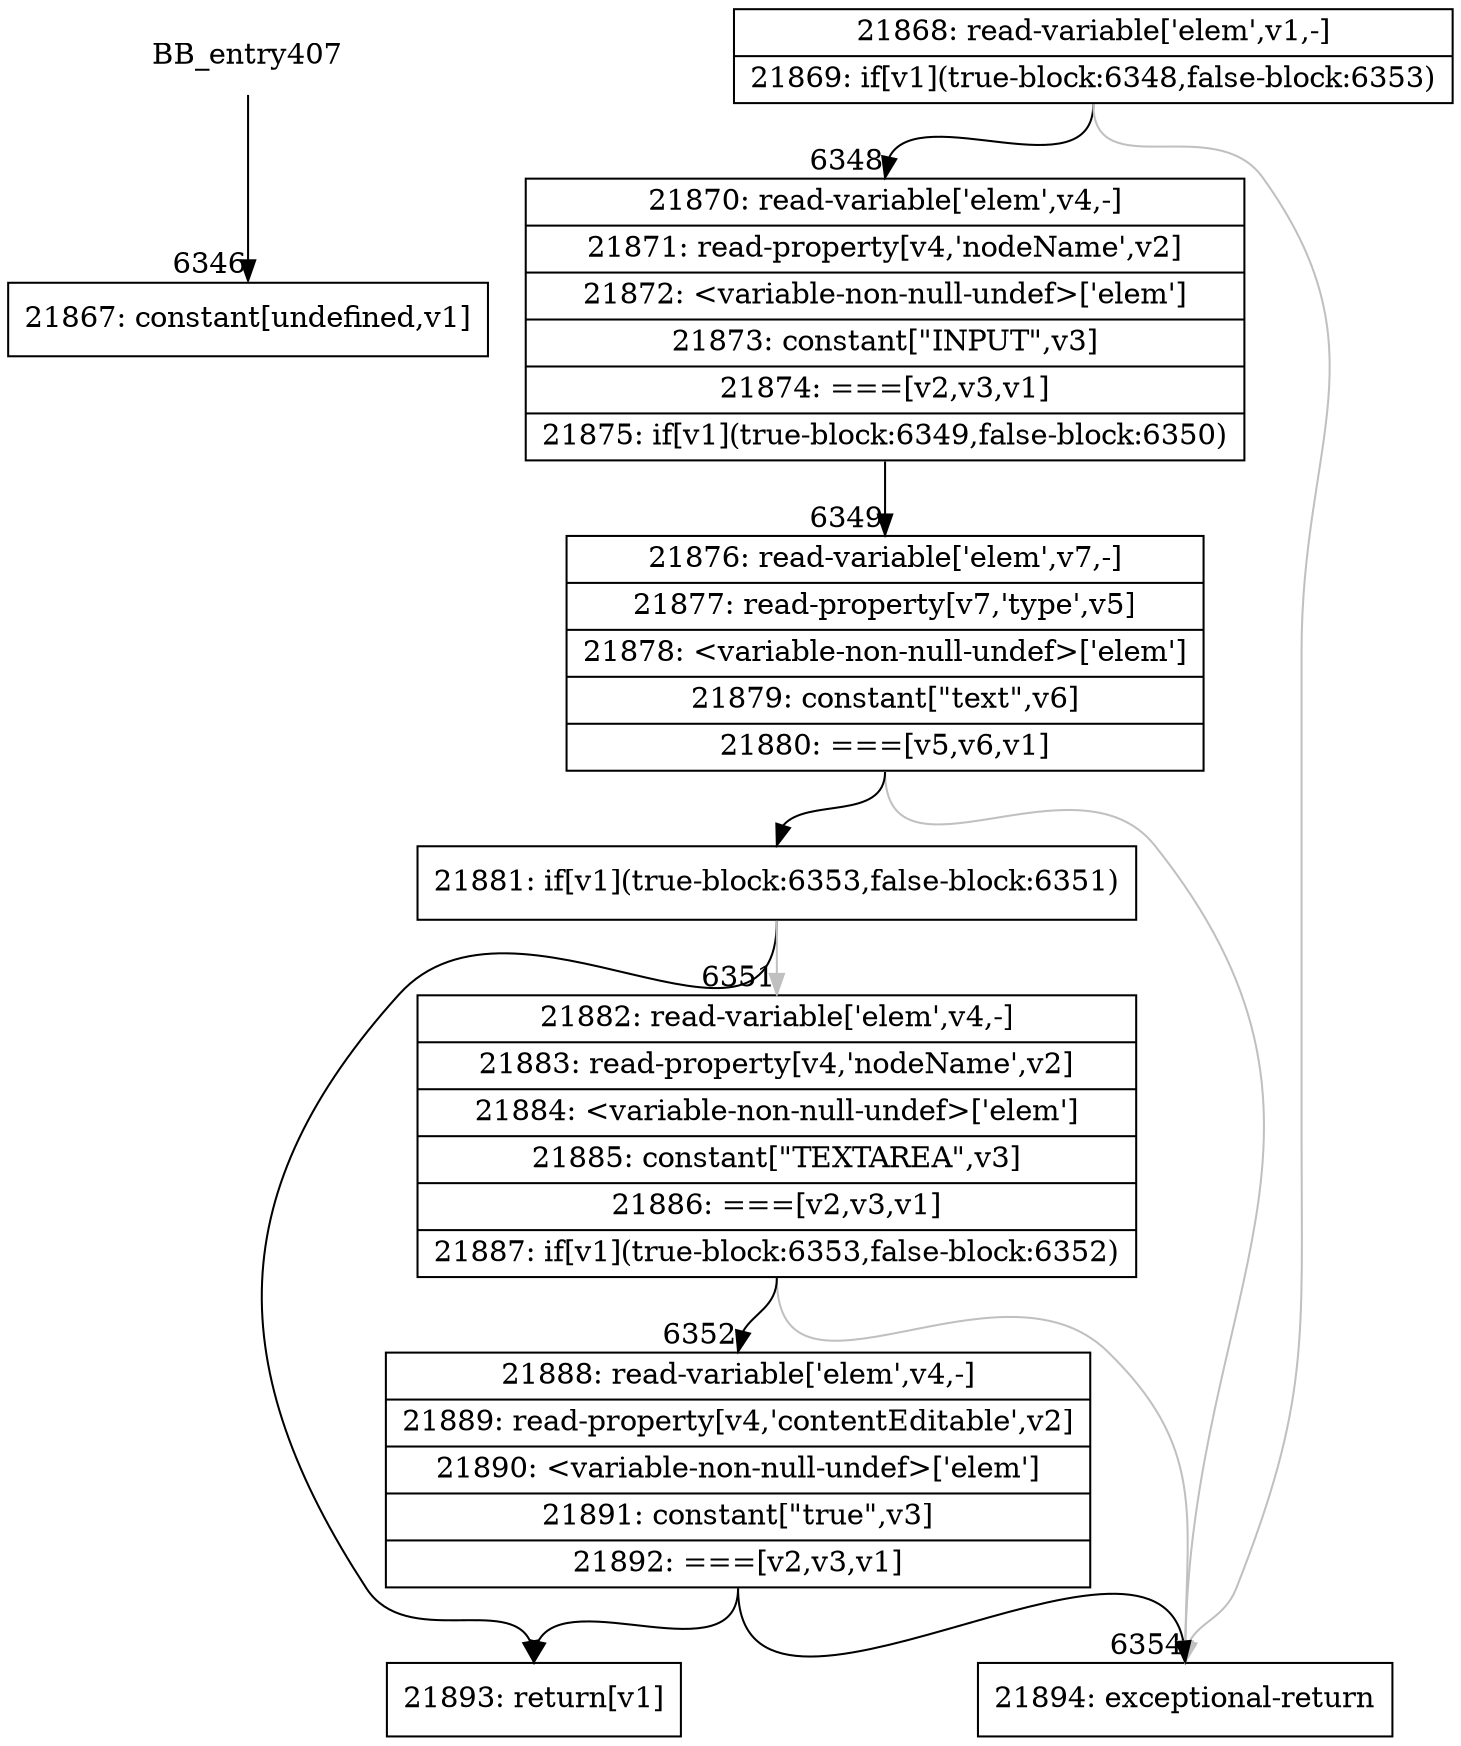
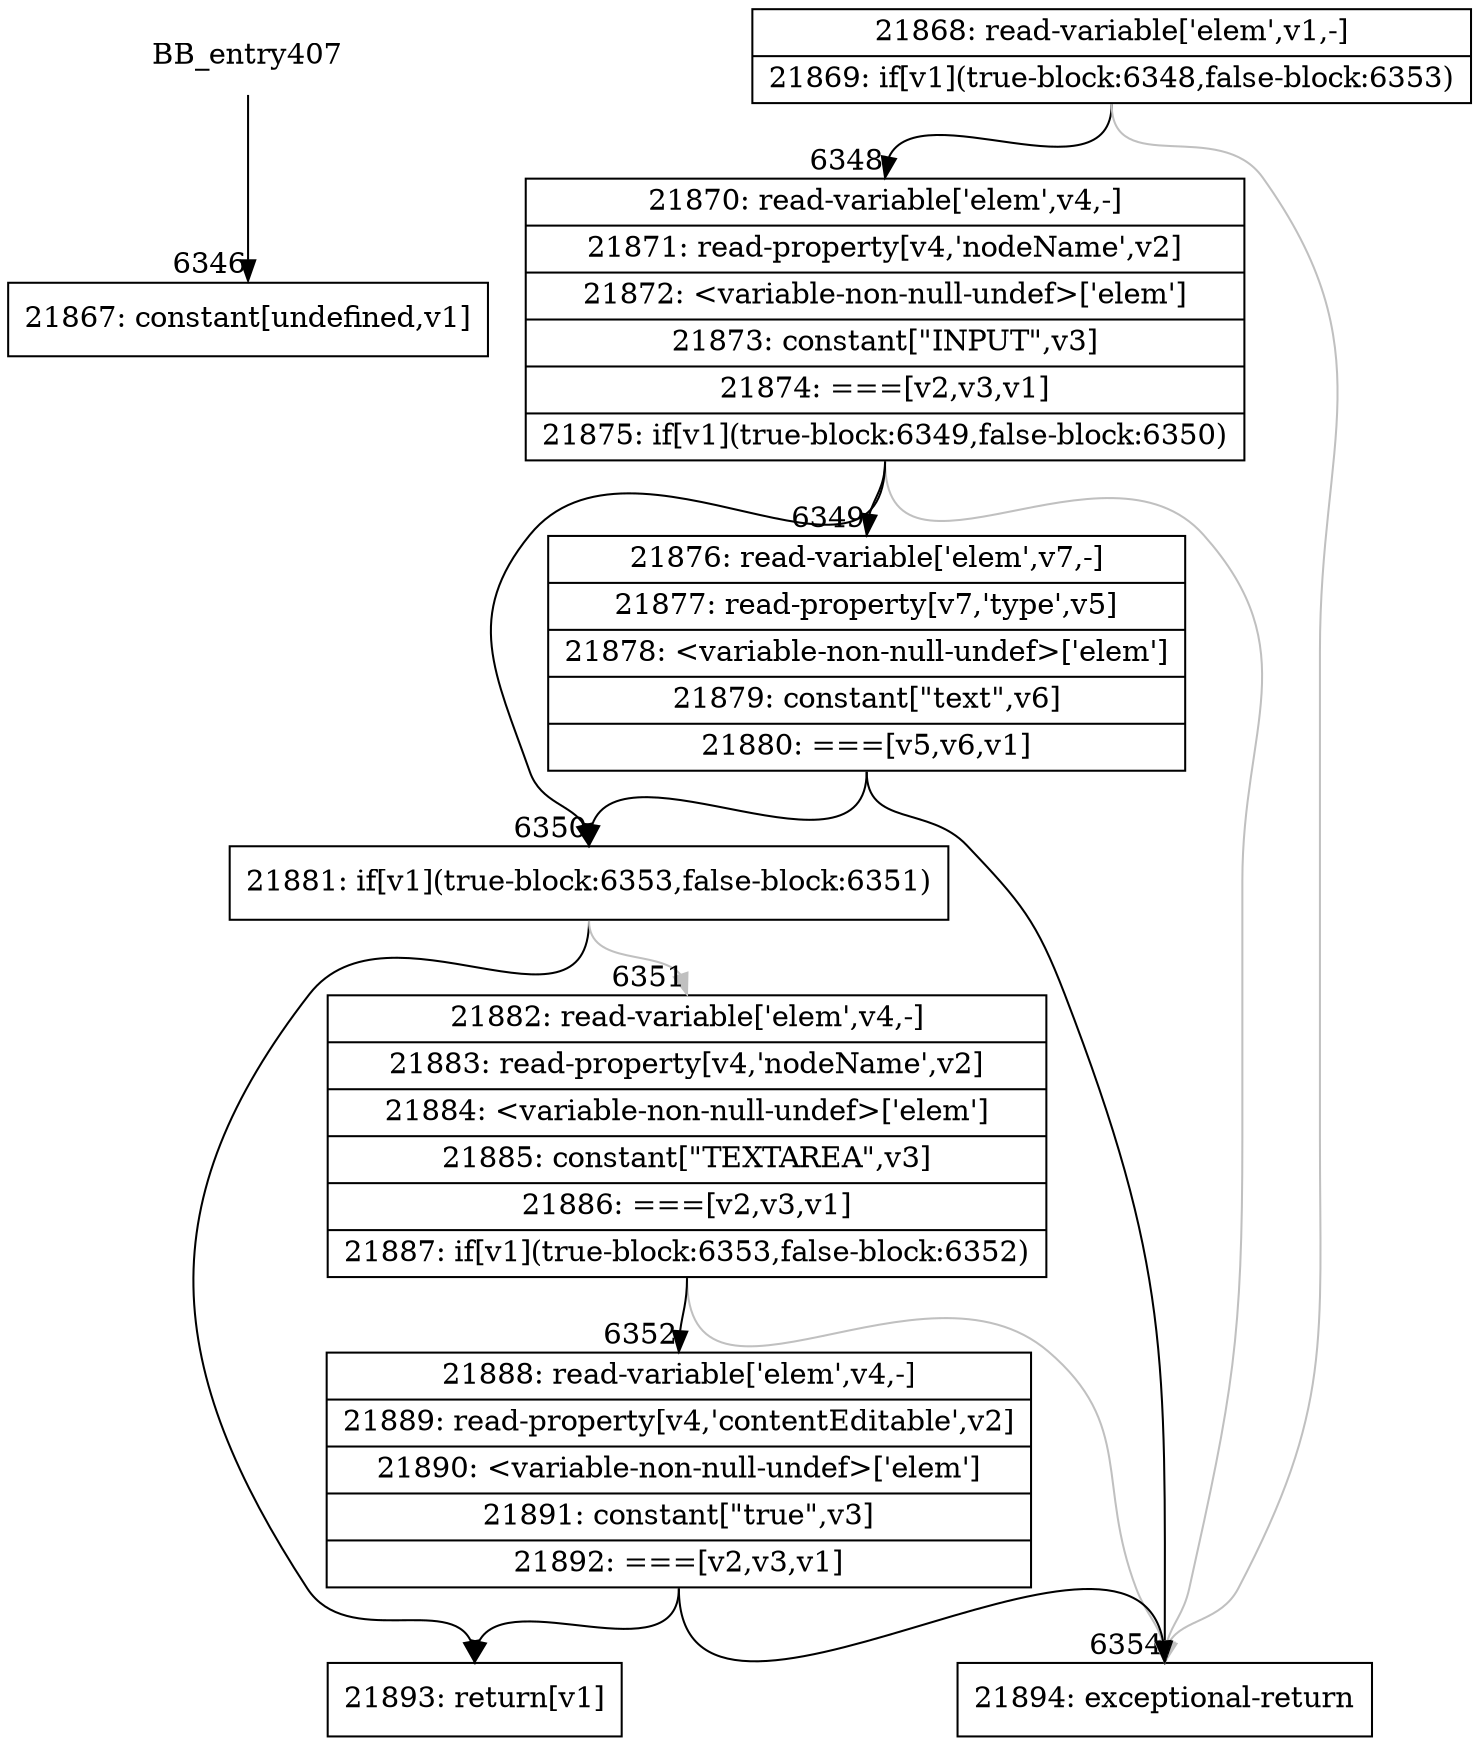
none -> (562, 512)
none -> (1242, 901)
(1259, 1078) -> (1121, 1159)
